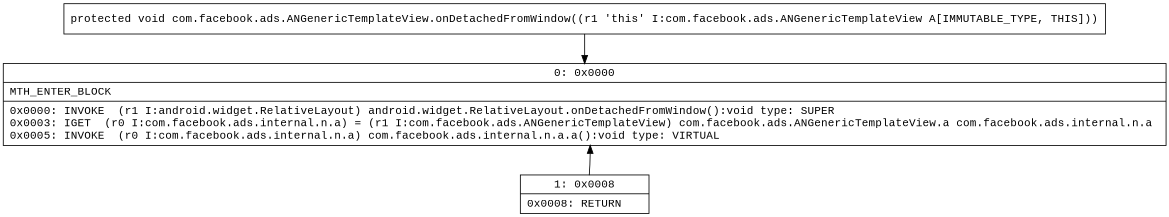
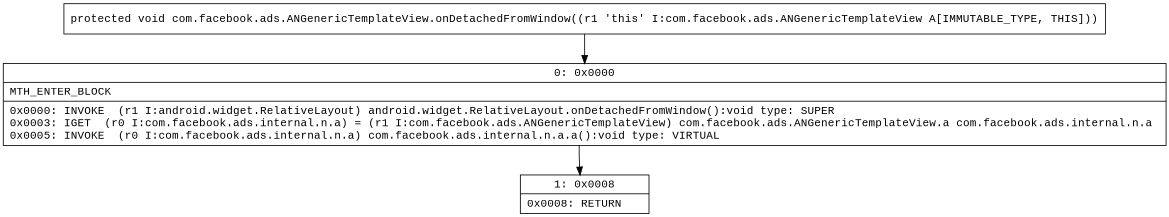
(590, 164) -> (579, 156)
